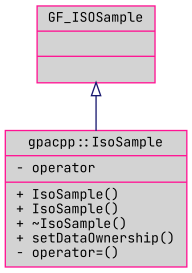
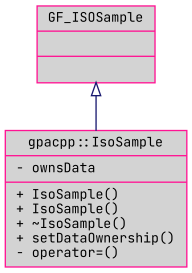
(56, 168) -> (56, 168)
